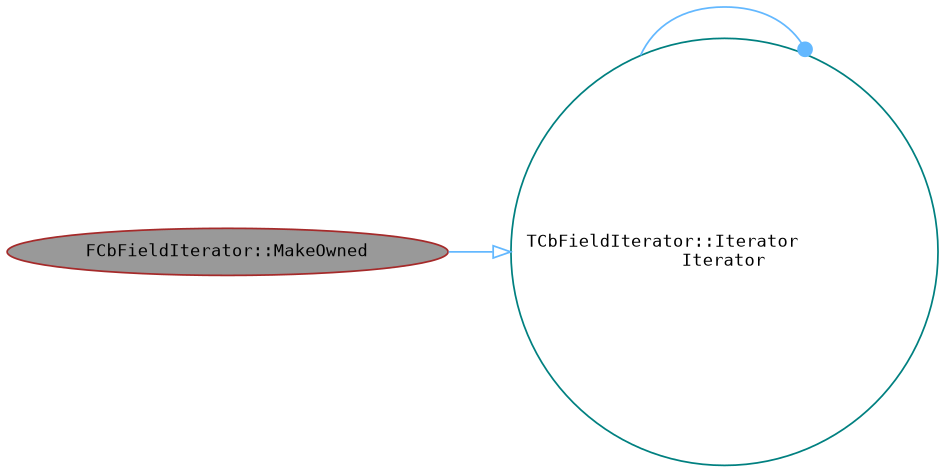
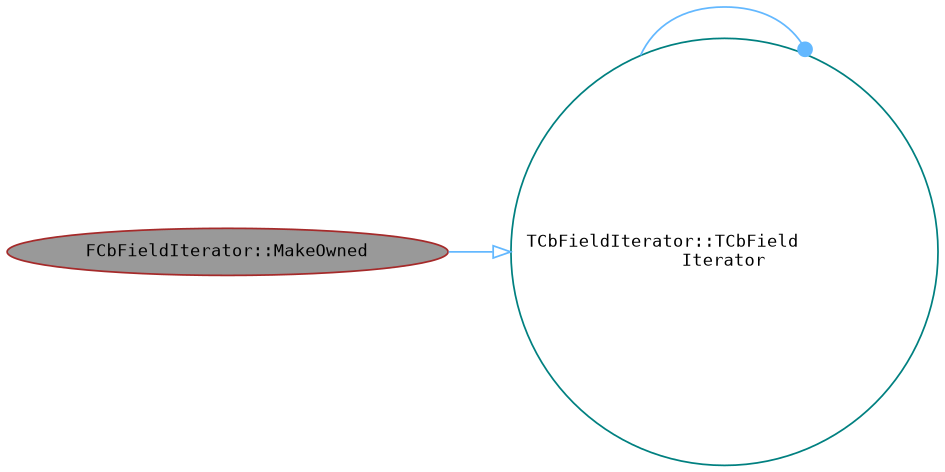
(724, 252) -> (724, 252)
